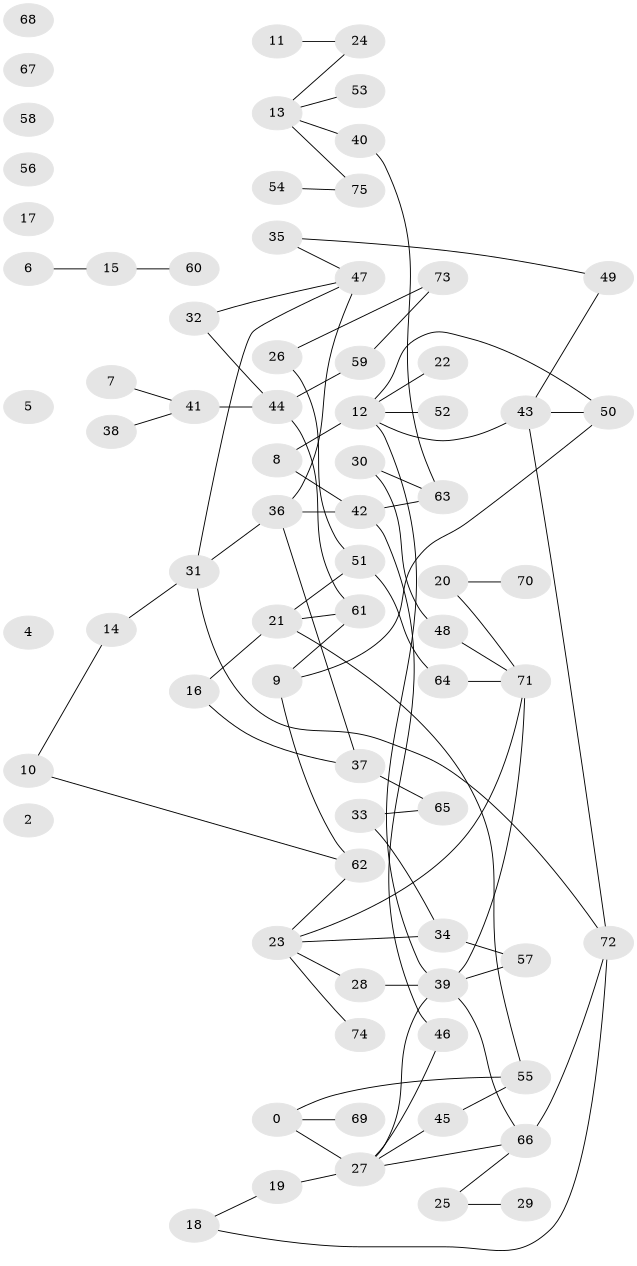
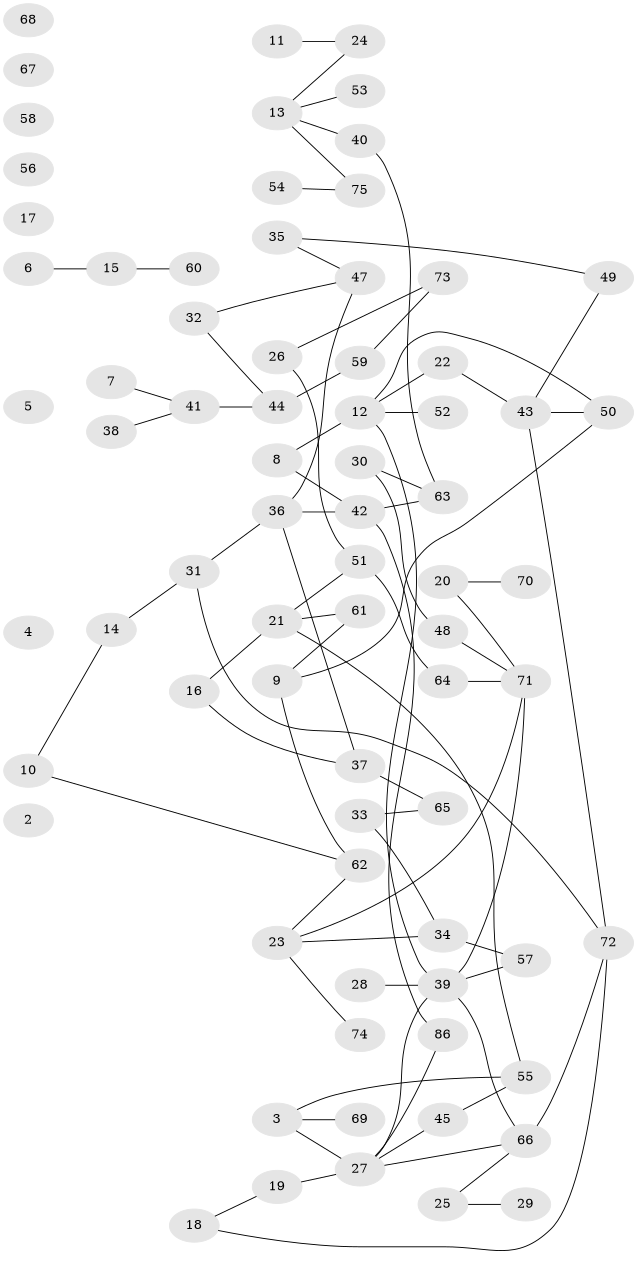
(232, 395) -> none
(443, 441) -> (484, 388)
(318, 519) -> none
(319, 964) -> none
(443, 1035) -> (443, 1035)
(277, 1120) -> (277, 1120)
